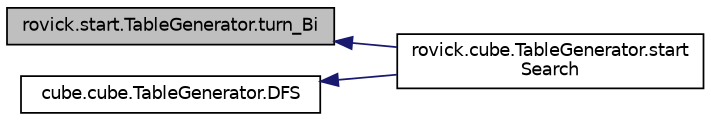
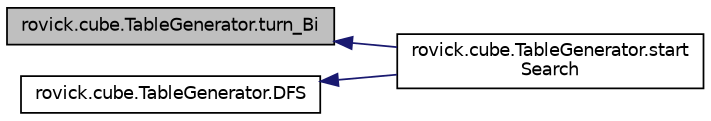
(171, 26) -> (171, 26)
(171, 94) -> (171, 94)
